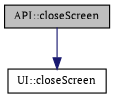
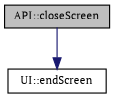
(57, 81) -> (57, 81)
